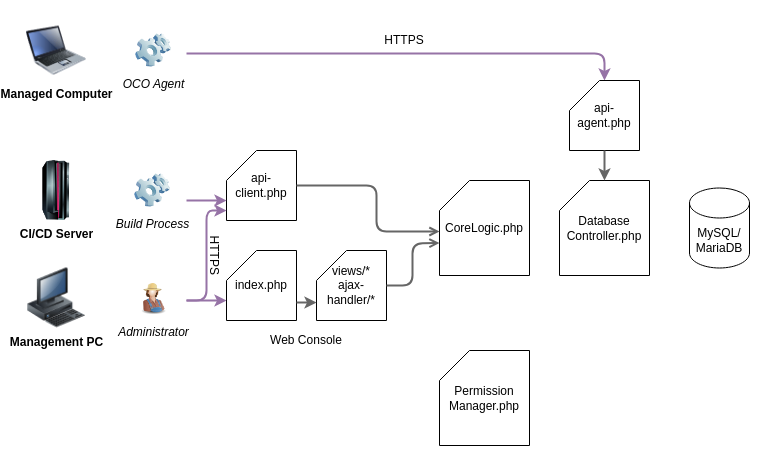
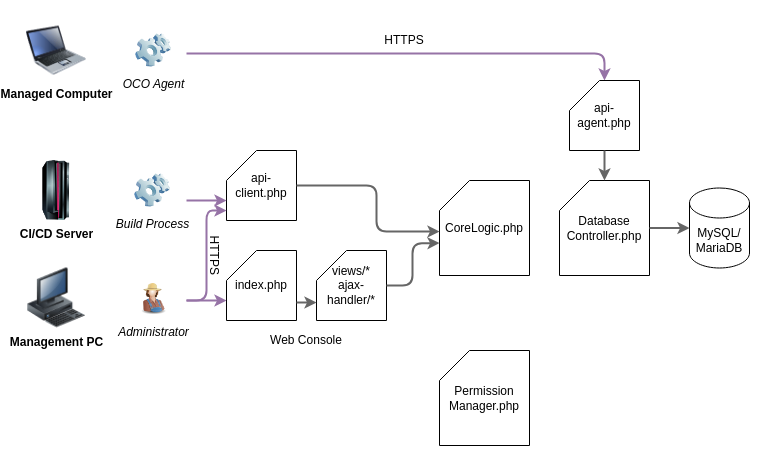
none -> (665, 228)
(430, 232) -> (429, 232)
(430, 243) -> (429, 243)
